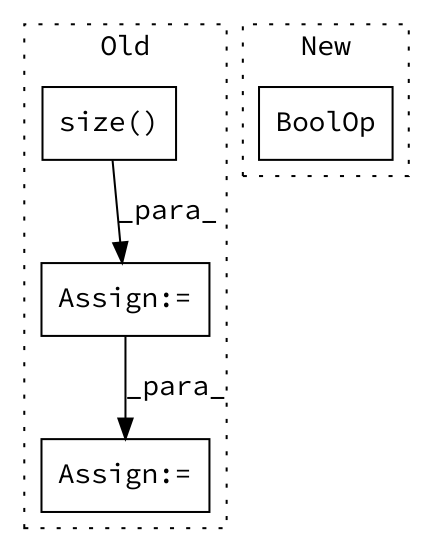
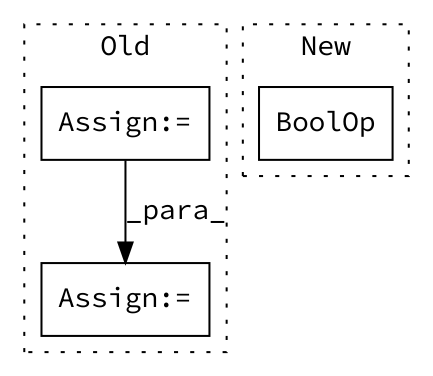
(109, 123) -> none
